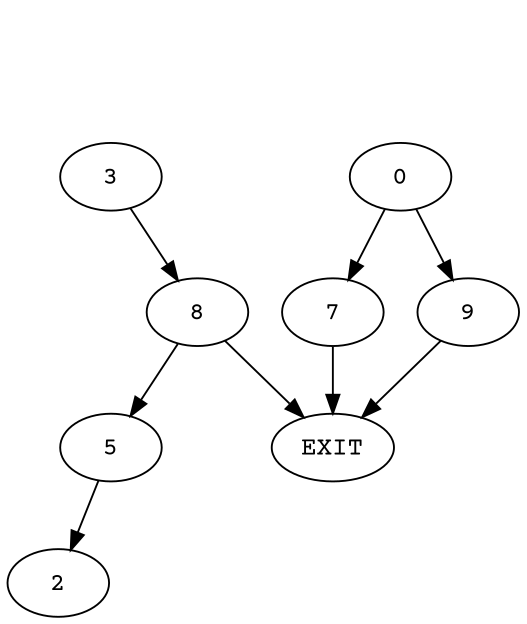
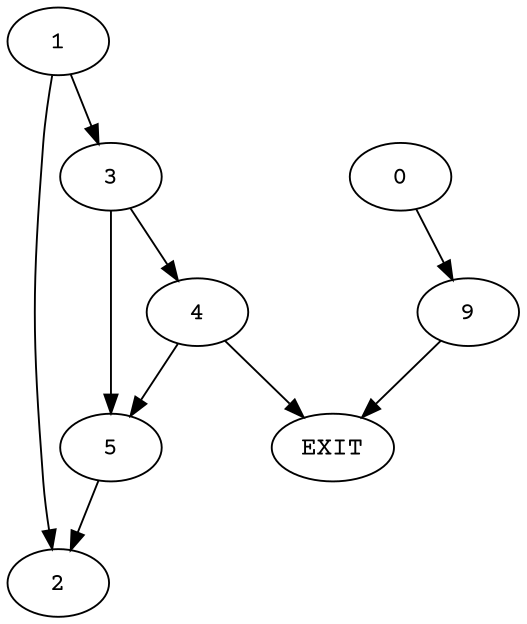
none -> (58, 41)
none -> (111, 303)
(197, 312) -> (197, 312)
(333, 312) -> none
